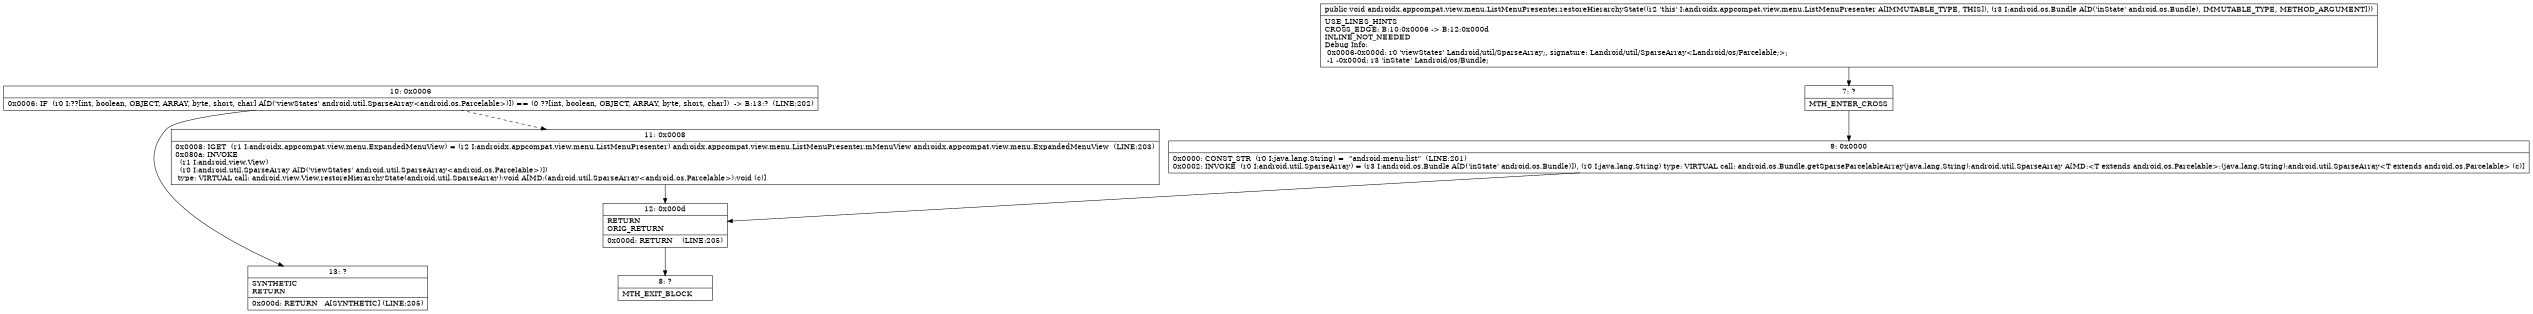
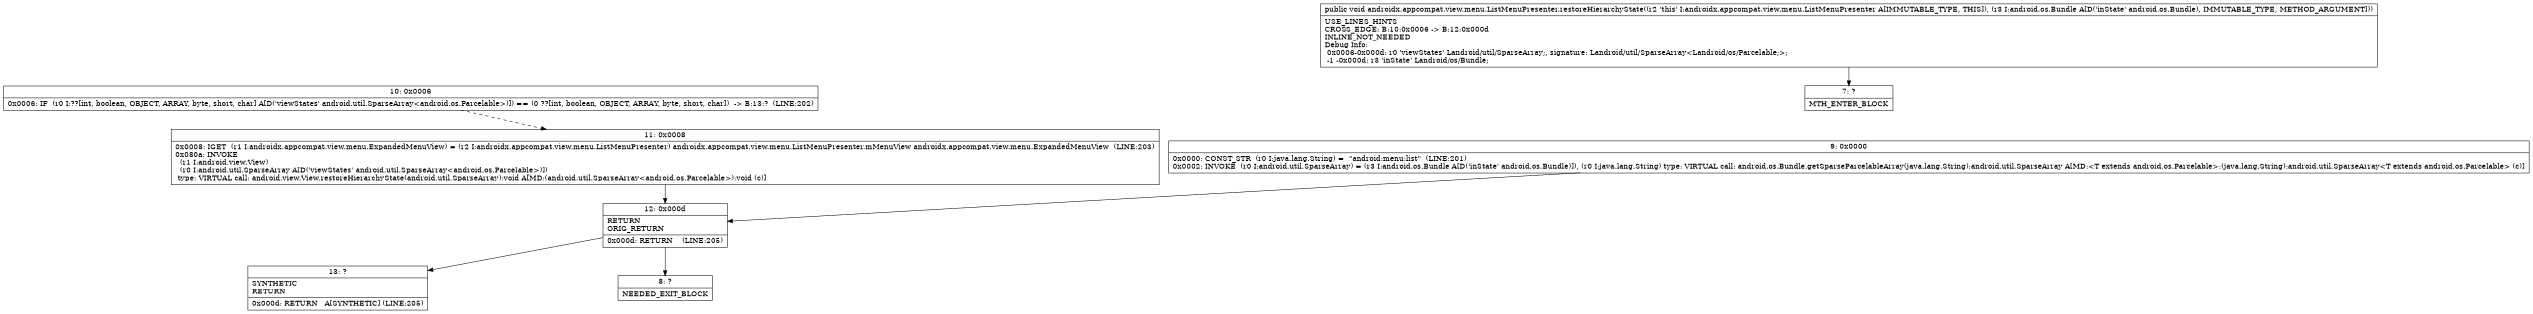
(1849, 104) -> (1849, 104)
(1849, 123) -> none
(161, 180) -> (518, 254)
(657, 294) -> (665, 294)
